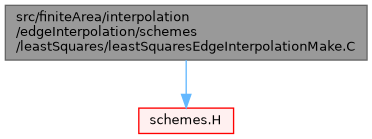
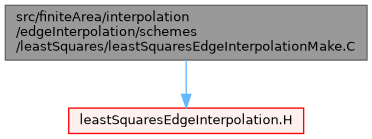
(186, 121) -> (186, 121)
